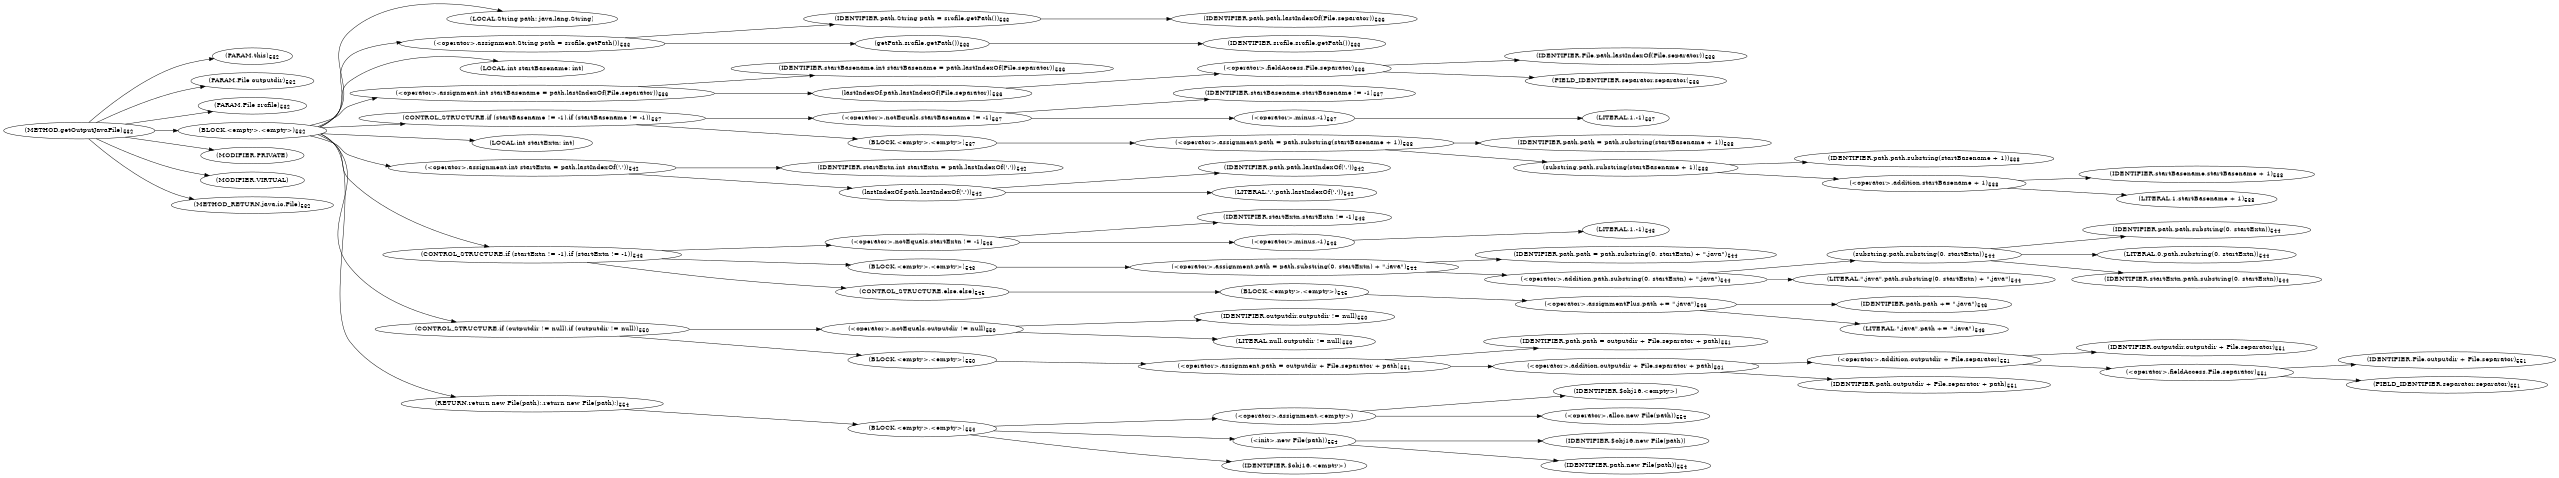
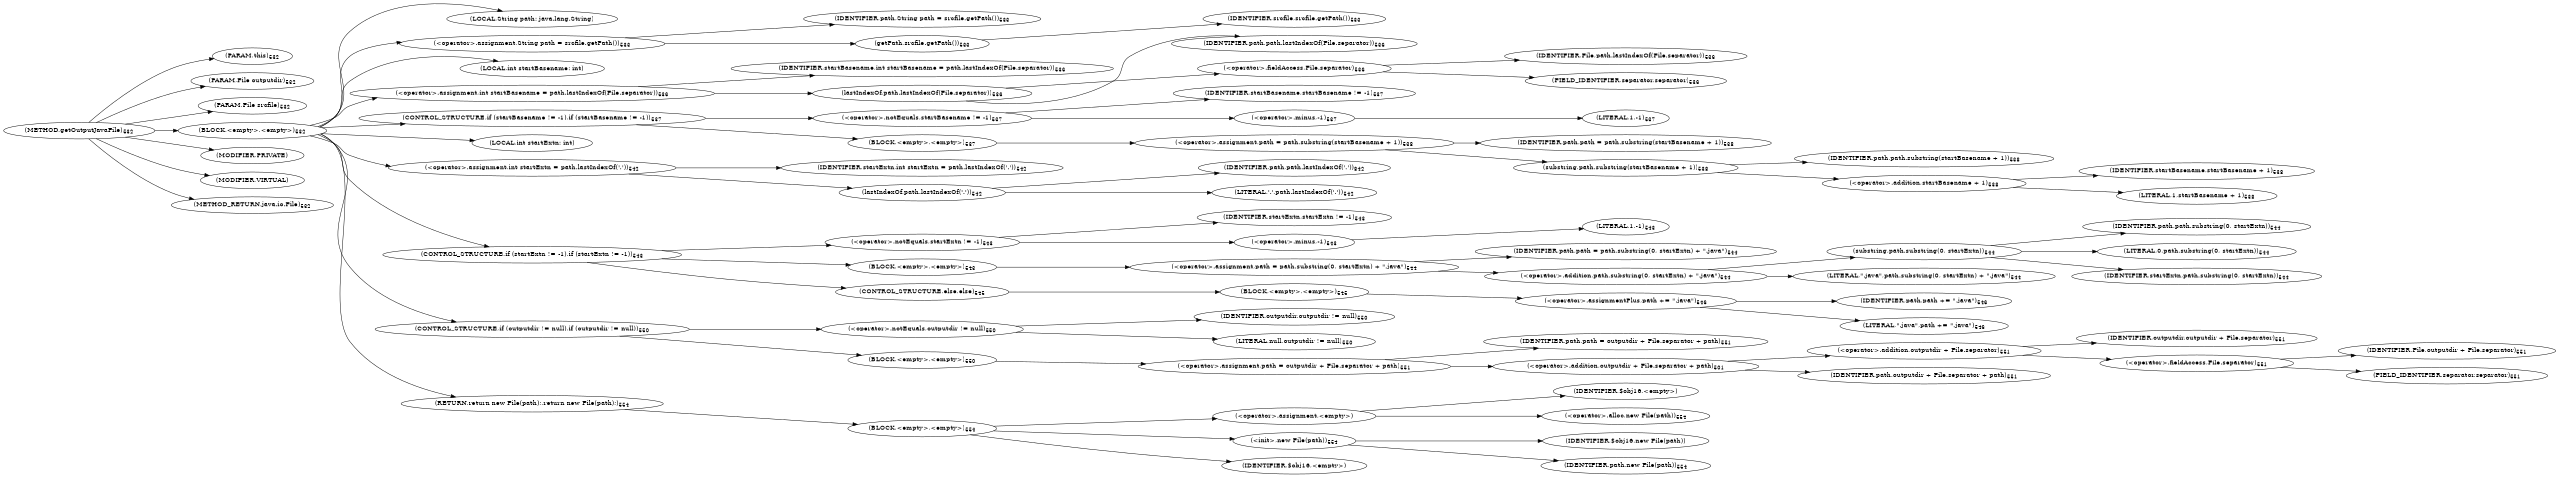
(1104, 19) -> (1102, 87)
